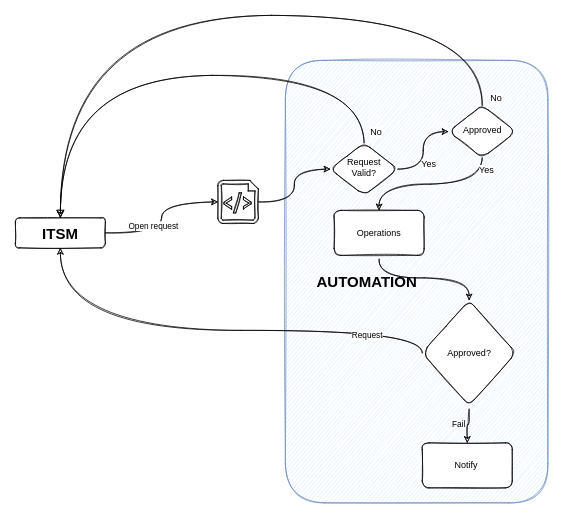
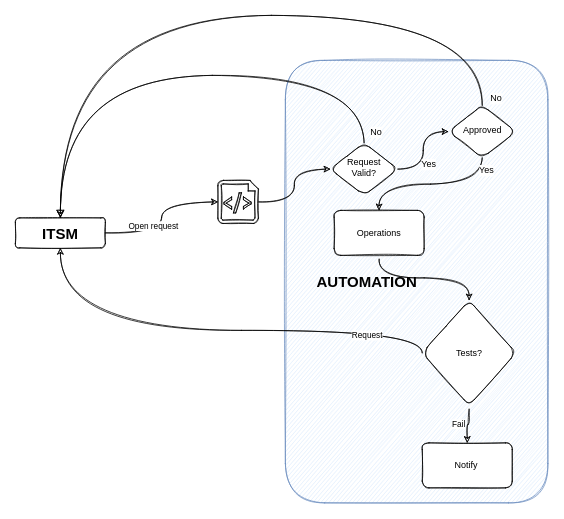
(470, 353) -> (470, 353)
